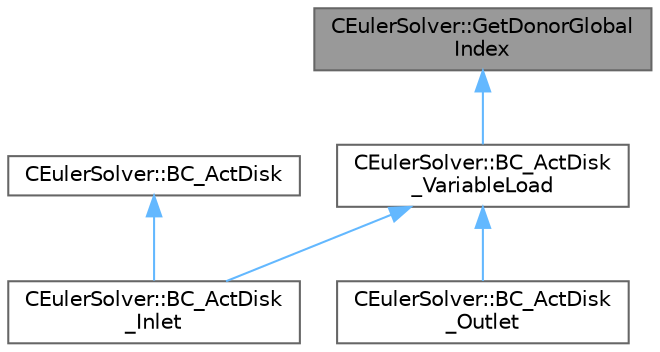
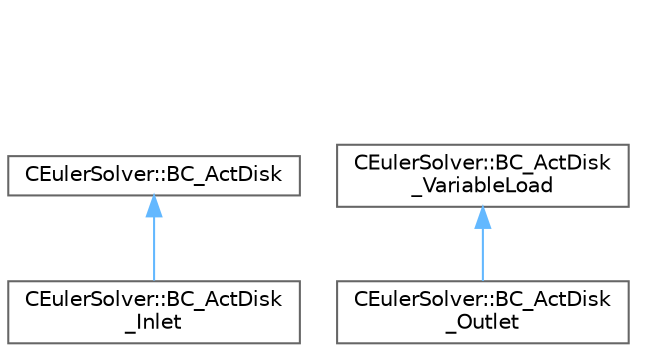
(483, 39) -> none
(309, 248) -> none
